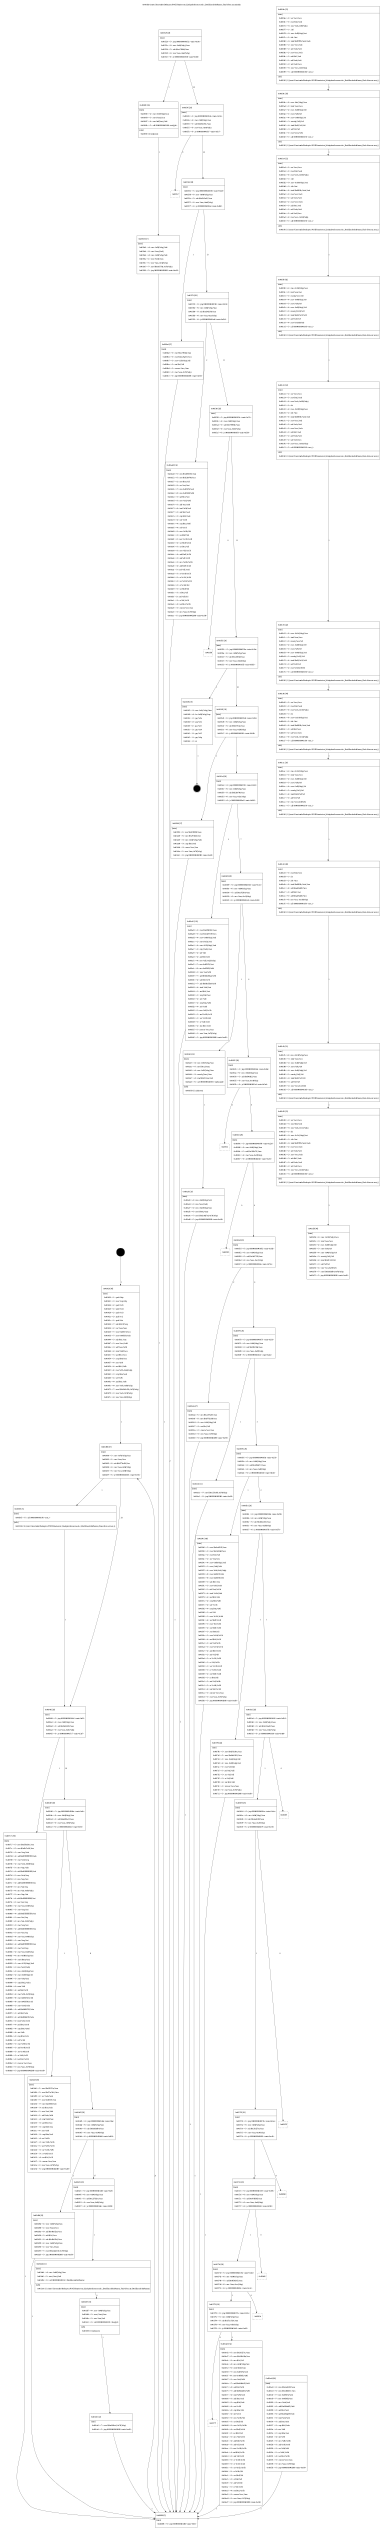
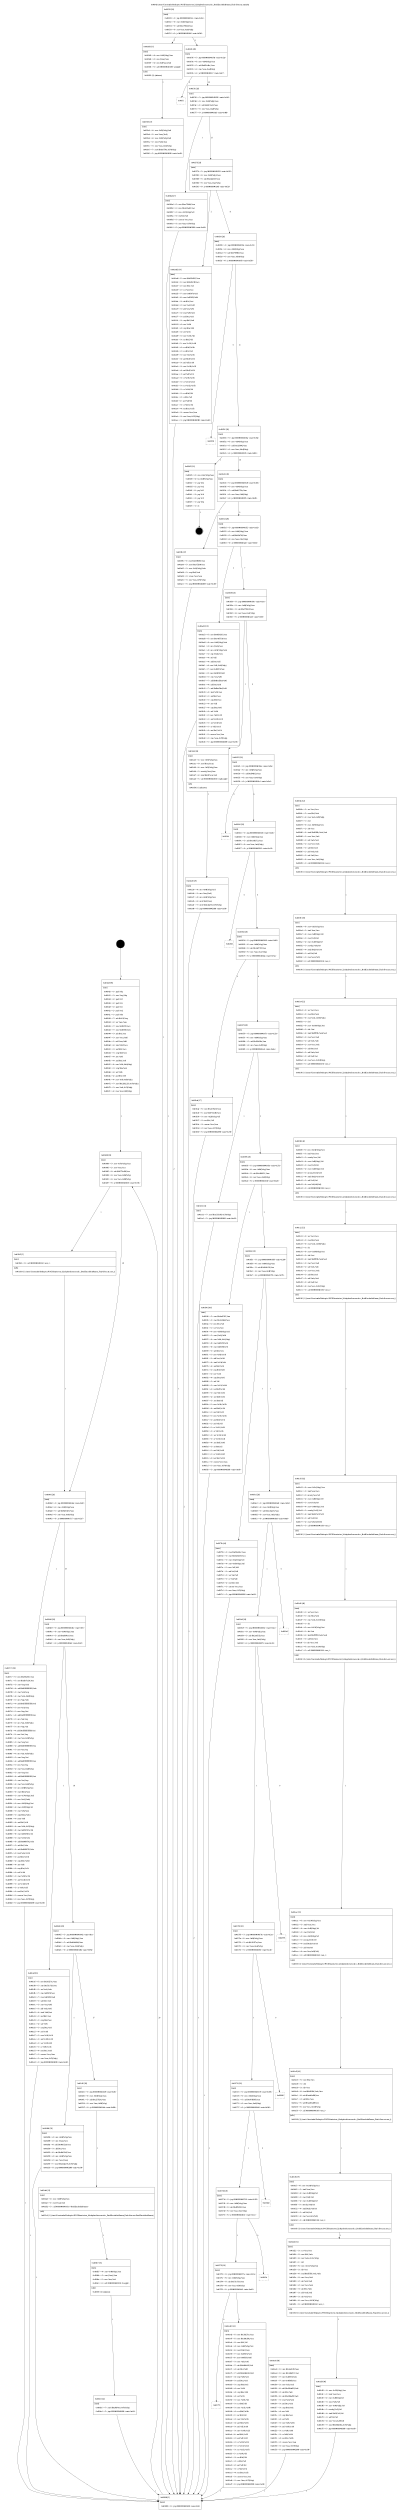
none -> (30, 2340)
none -> (288, 2494)
